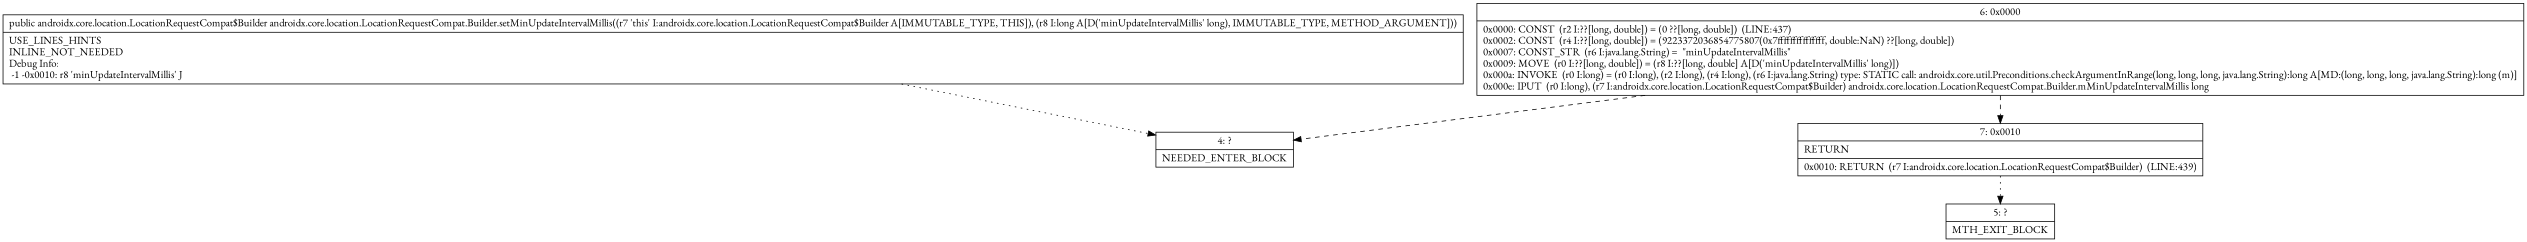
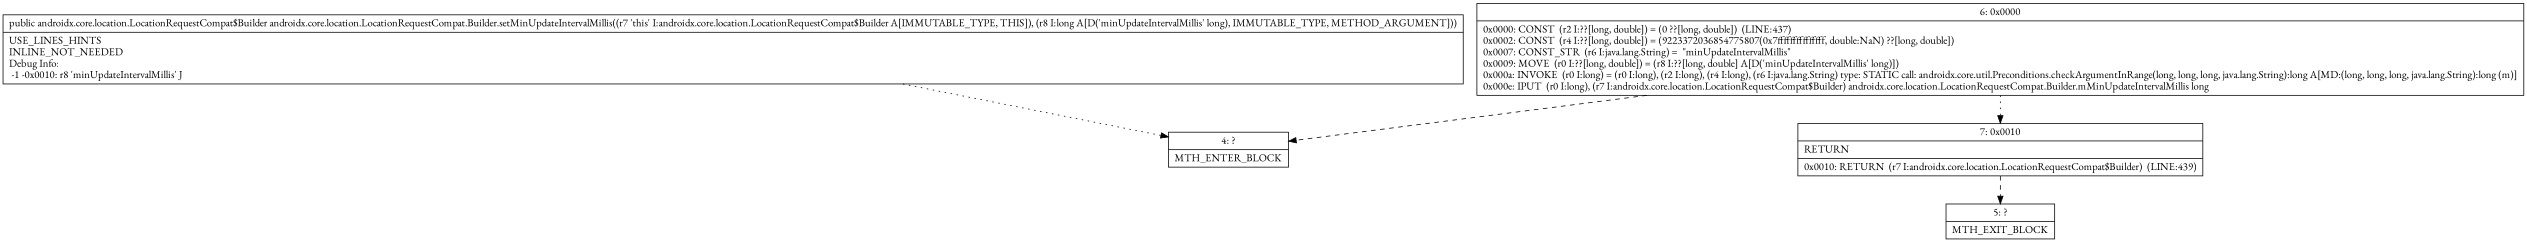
(2000, 106) -> (2000, 106)
(1225, 158) -> (1228, 158)
(2000, 186) -> (2000, 186)
